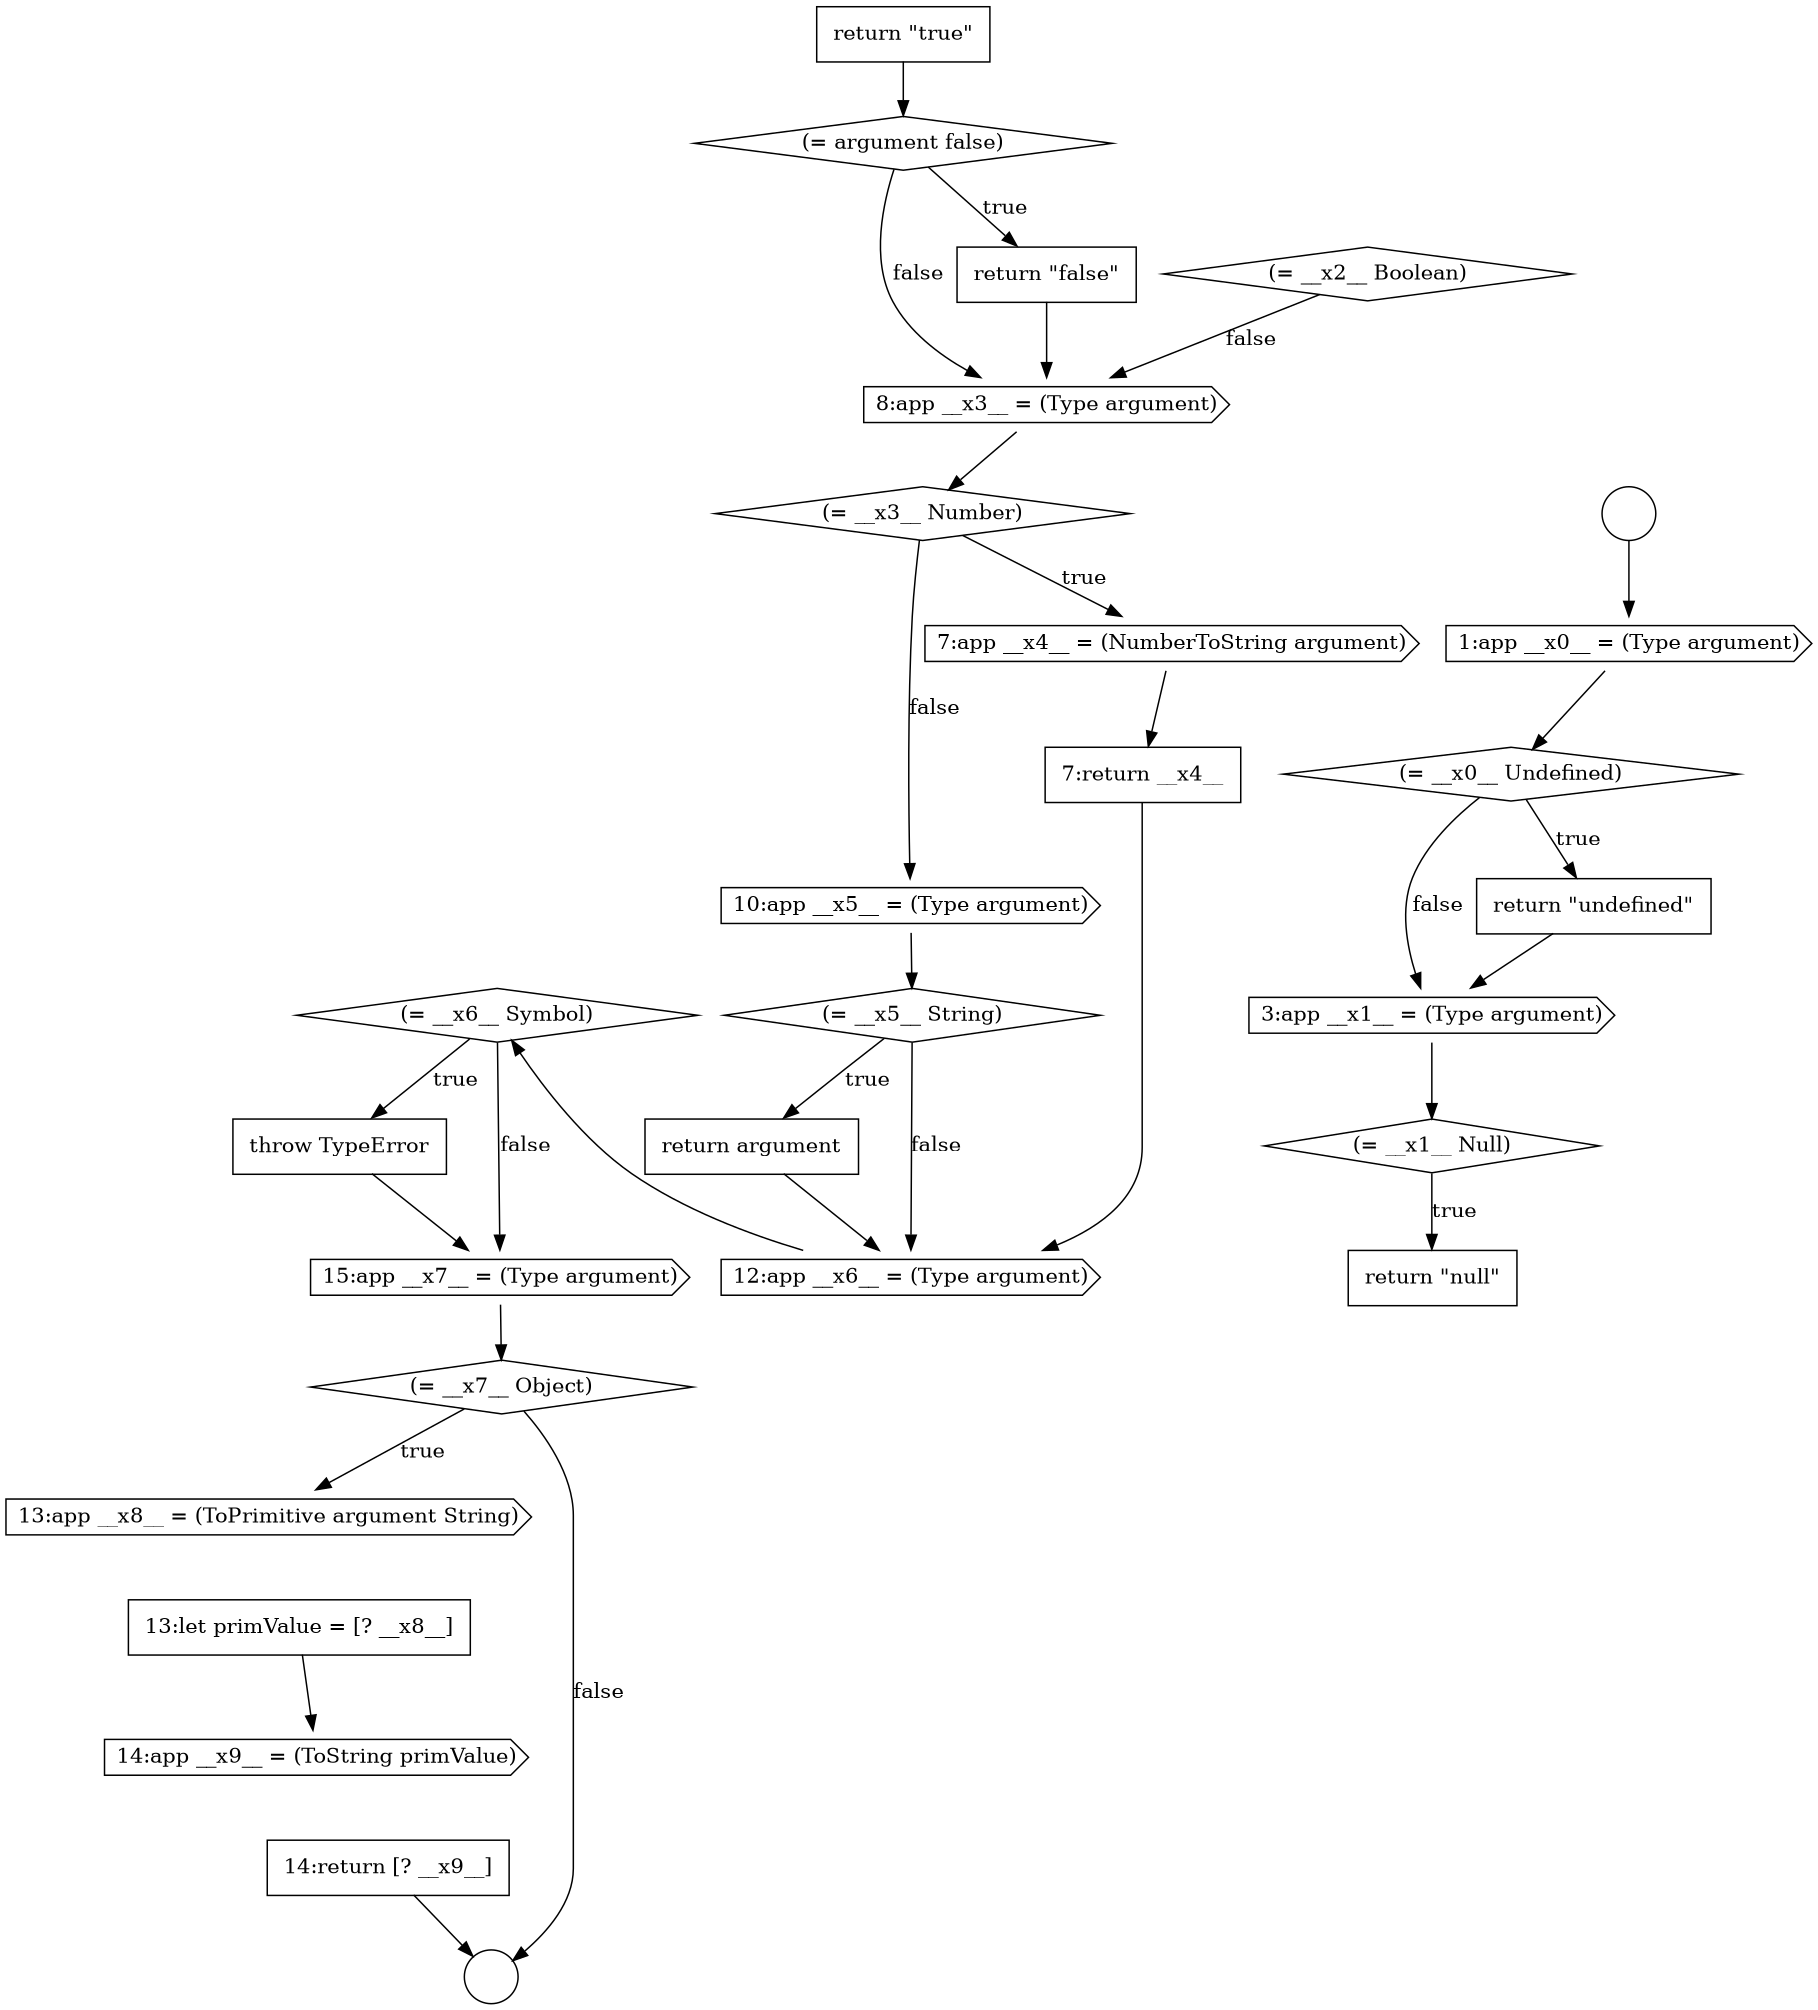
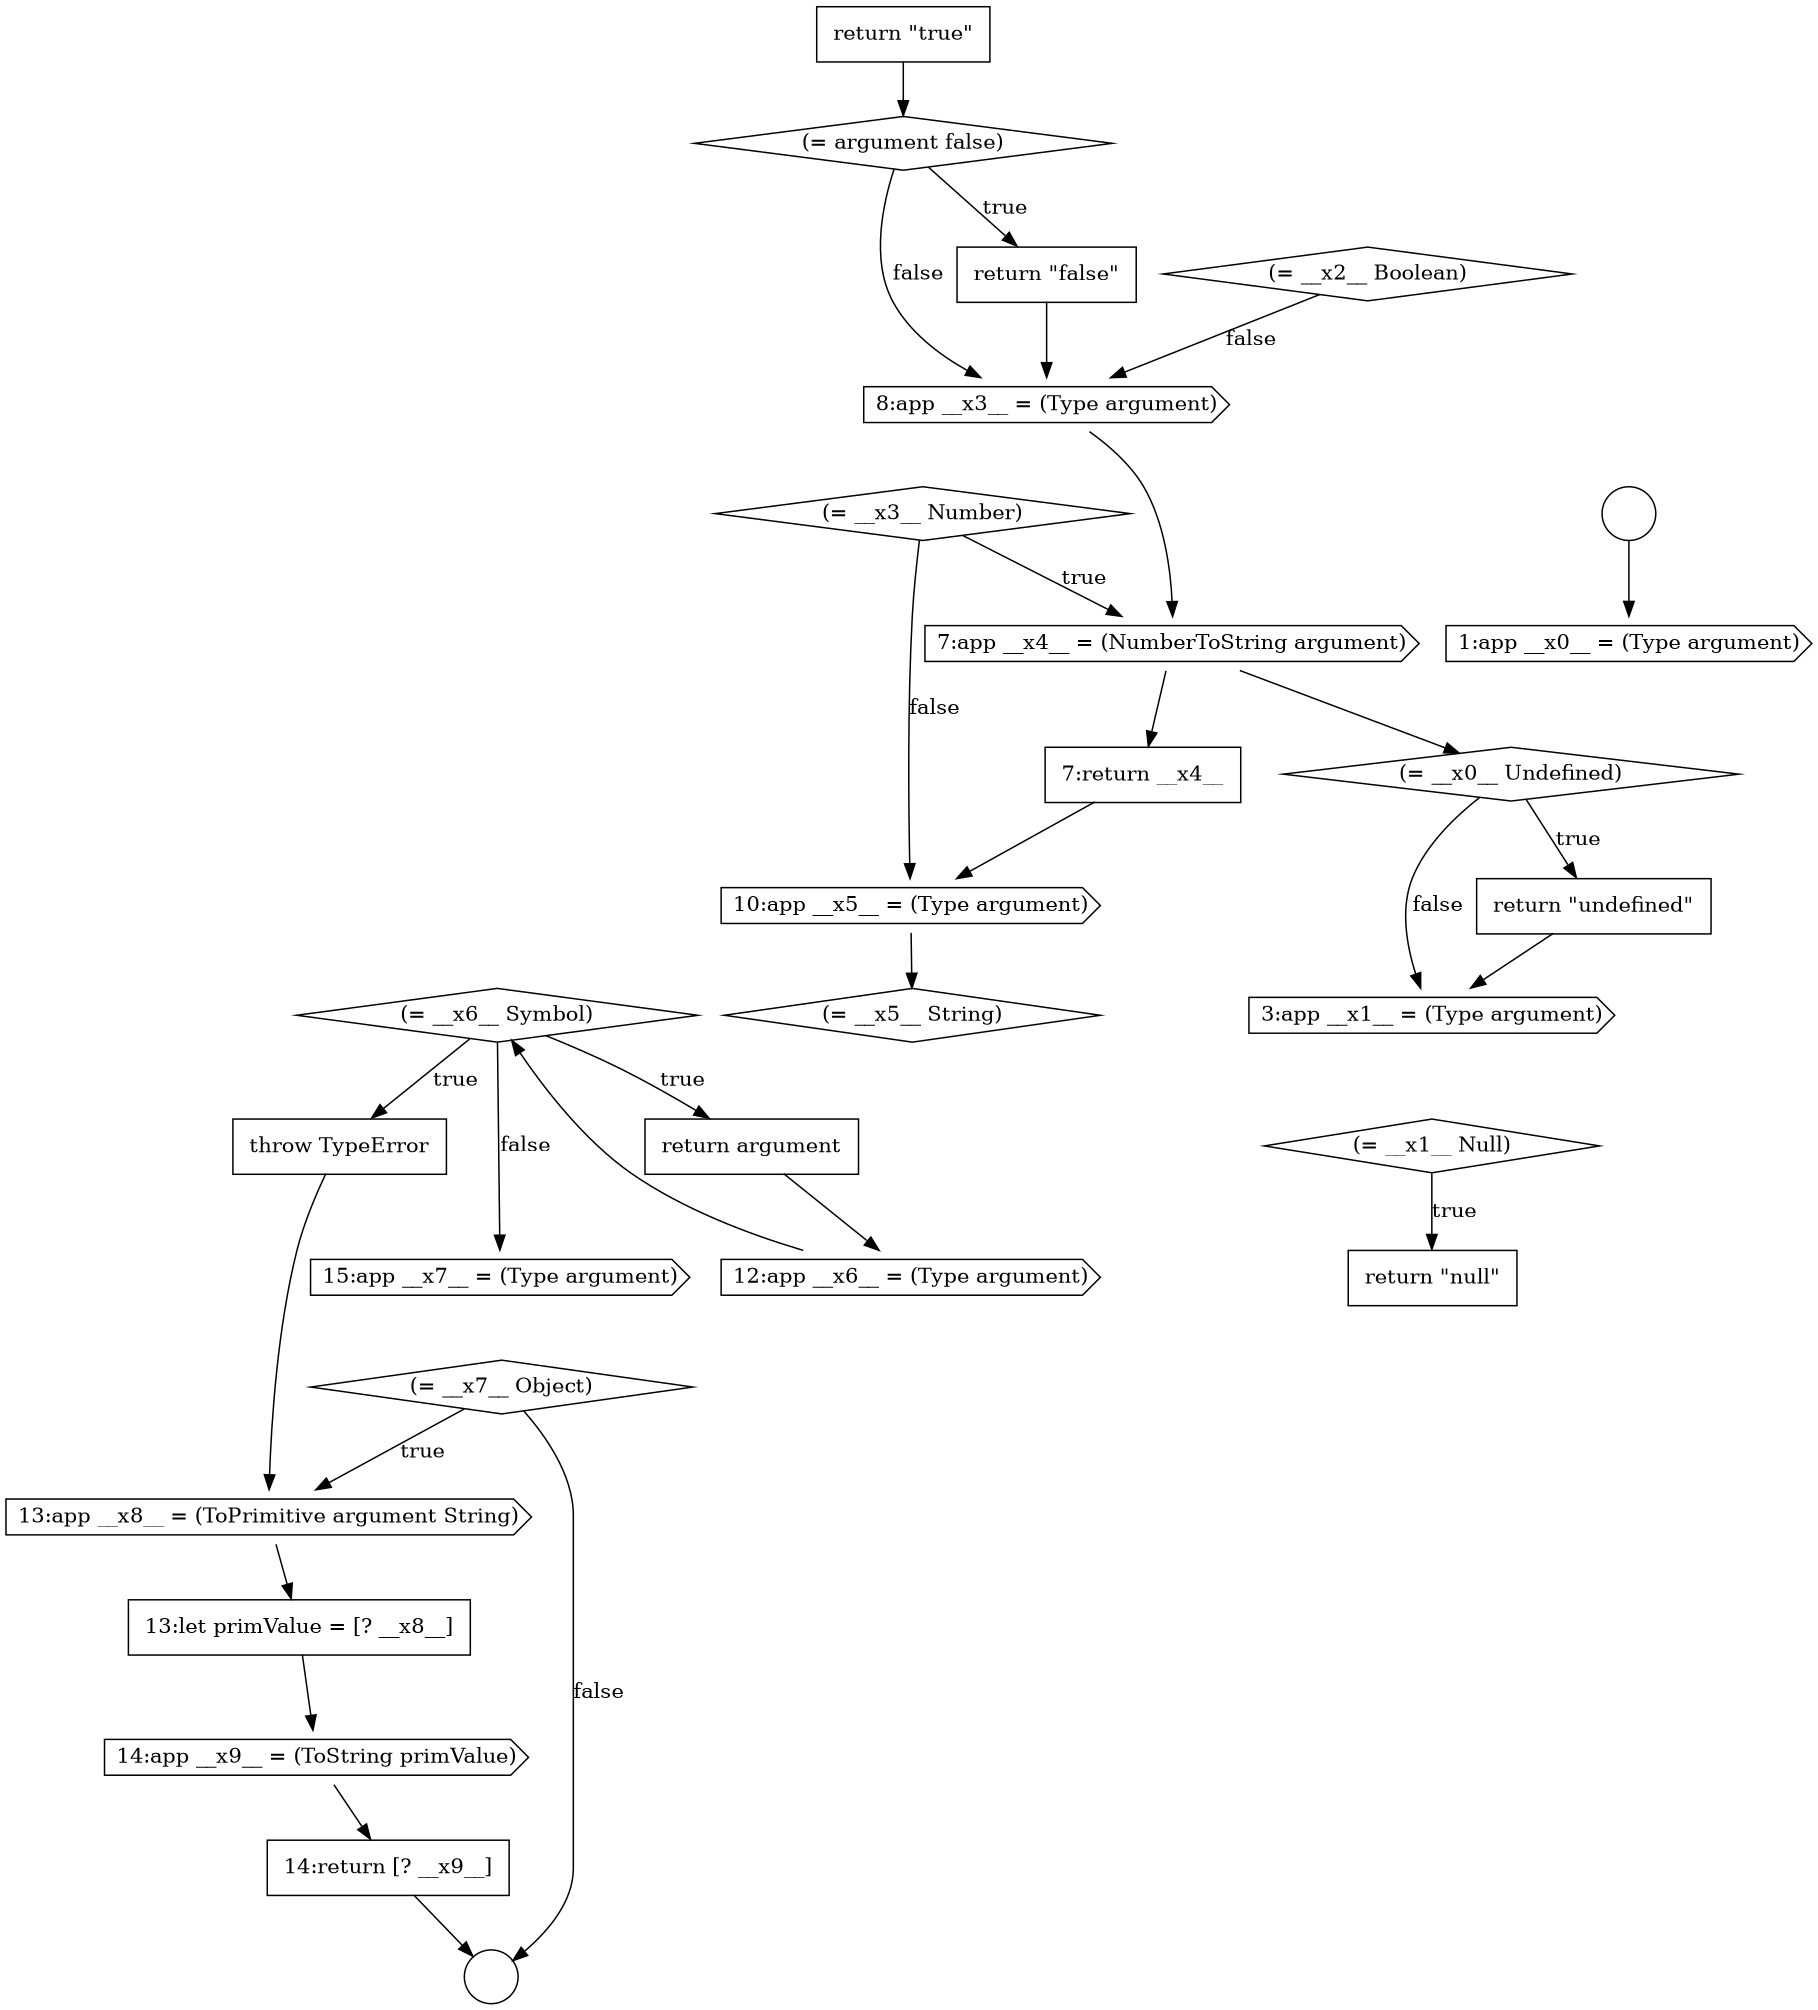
(989, 456) -> (1153, 505)
(1574, 705) -> (1343, 709)
(1142, 1044) -> (1032, 837)
(840, 1073) -> (623, 1070)
(1432, 1073) -> none
(912, 1139) -> none
(414, 1207) -> (283, 1321)
(501, 1325) -> none
none -> (282, 1564)
none -> (348, 1806)
